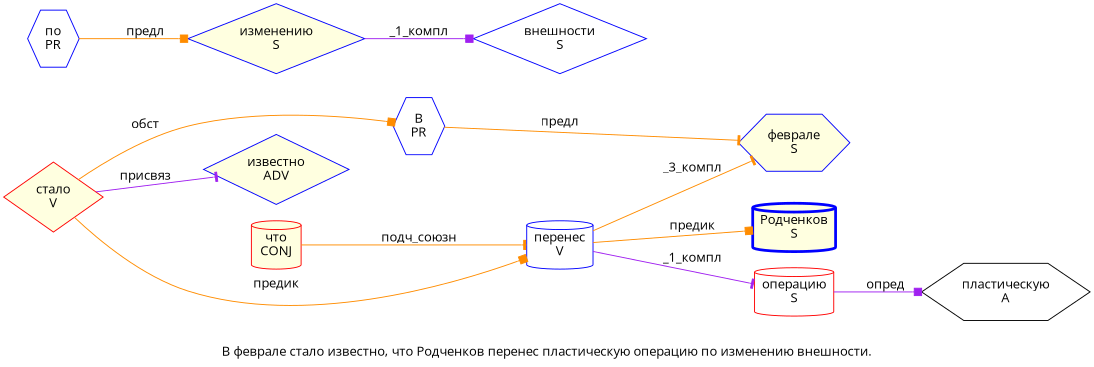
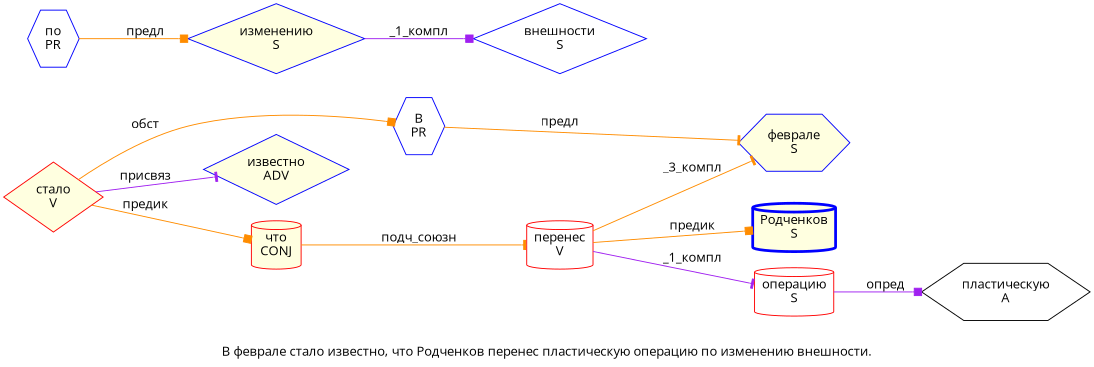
(560, 245) -> (560, 245)
(287, 305) -> (167, 221)
